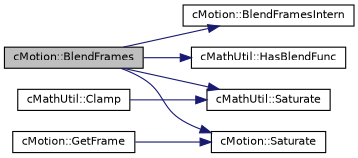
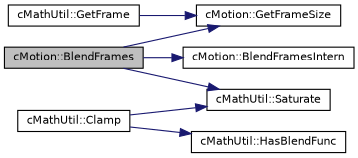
(162, 58) -> (155, 130)
(74, 142) -> (74, 16)
(269, 142) -> (269, 16)
